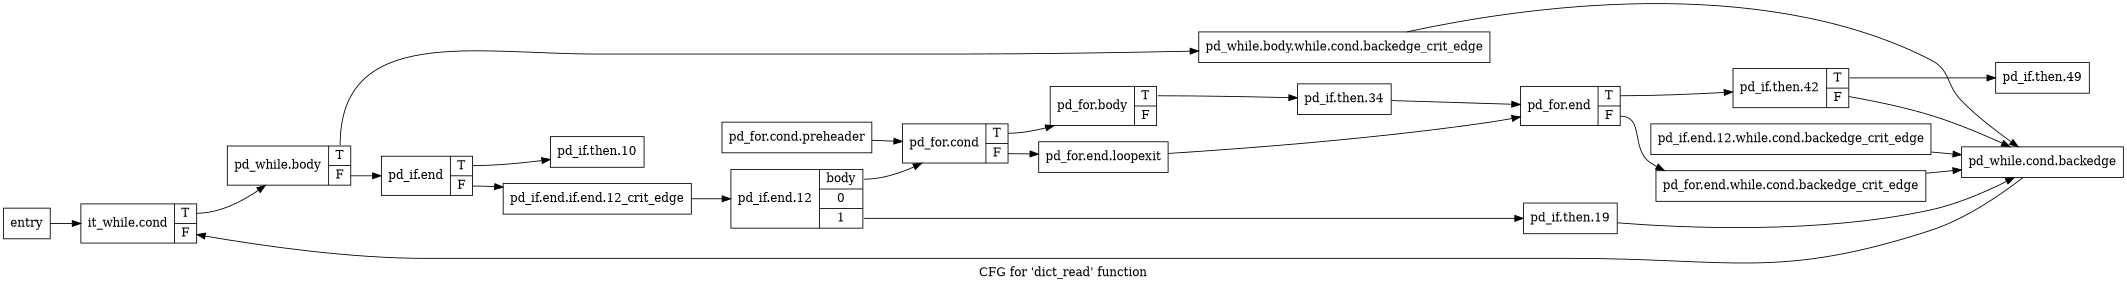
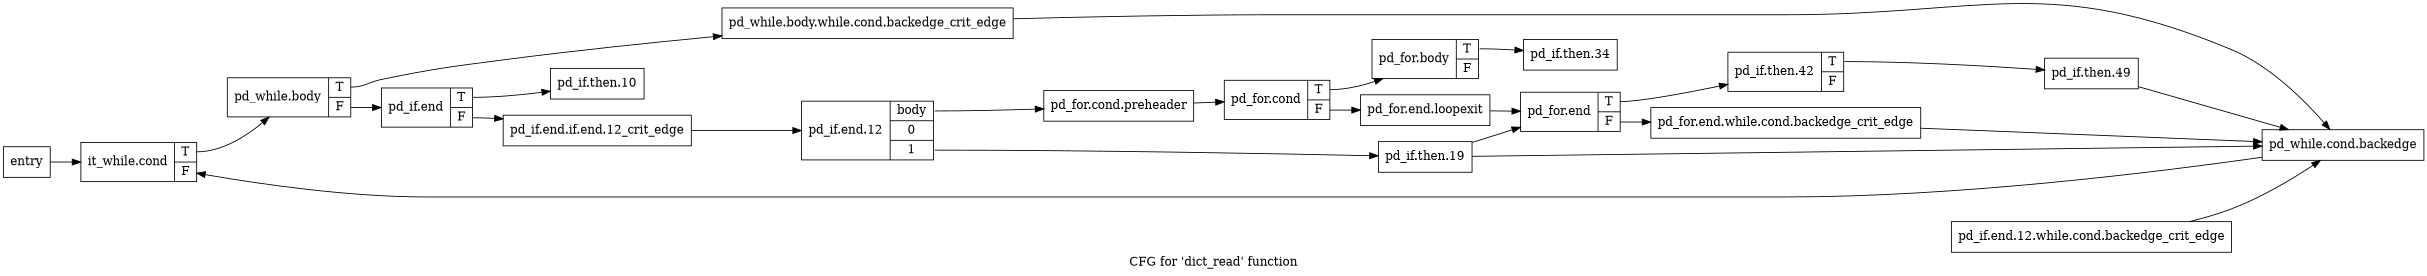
(1452, 102) -> (1492, 136)
(1927, 114) -> (2209, 107)
(890, 176) -> (985, 110)
